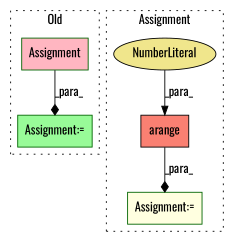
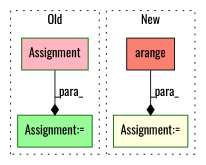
(165, 21) -> (151, 21)
(165, 54) -> none
